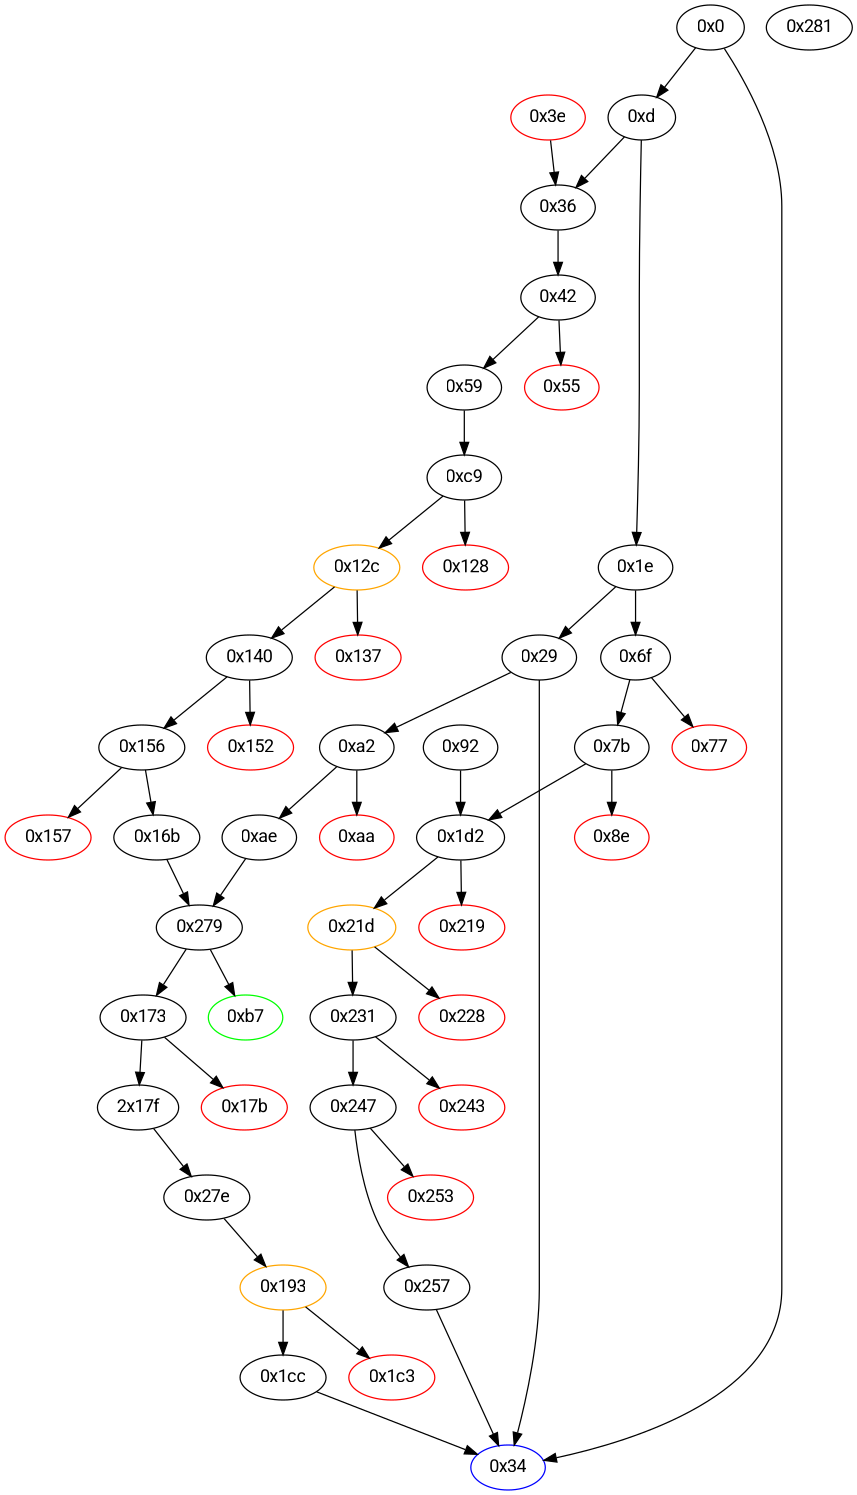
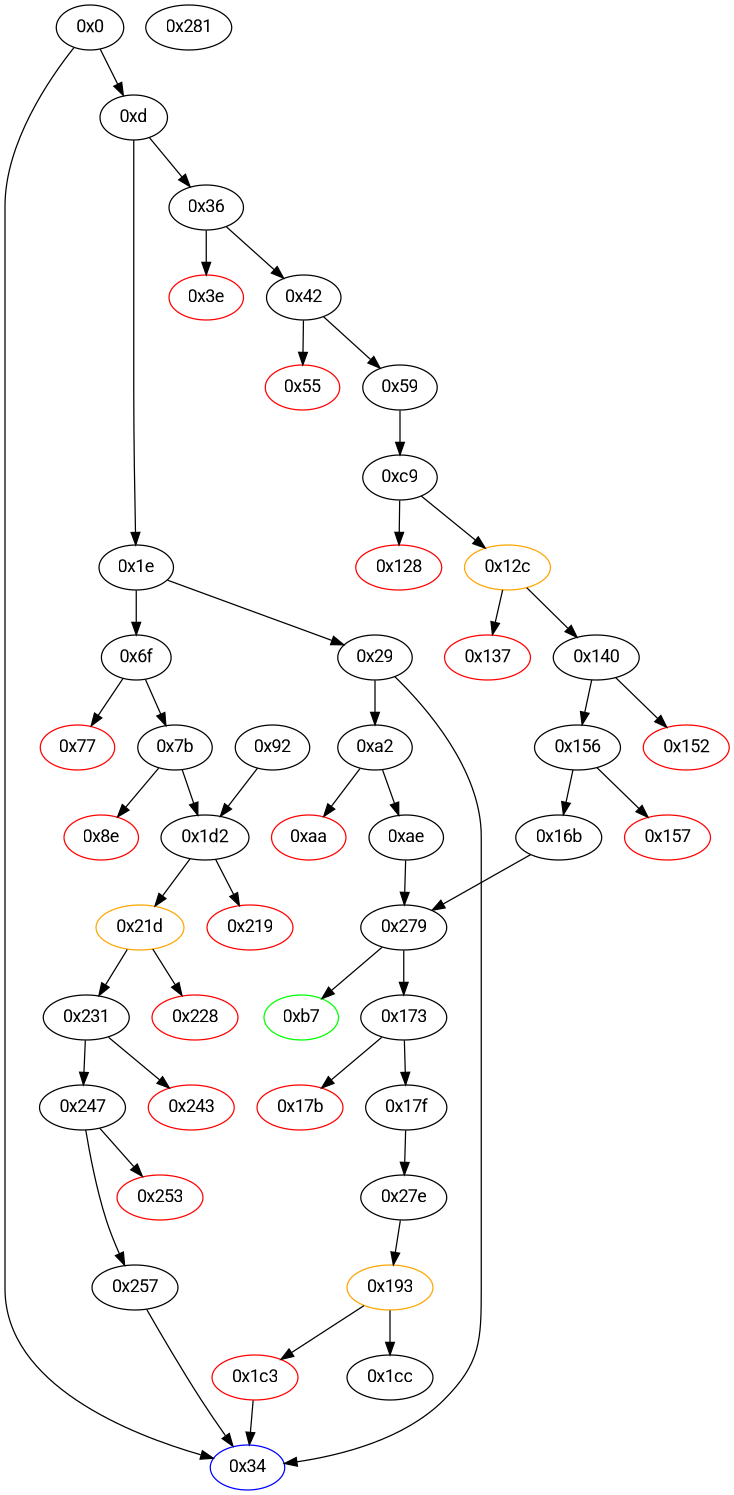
(552, 156) -> (206, 246)
(138, 1108) -> (406, 1108)
(391, 1421) -> (252, 1416)
